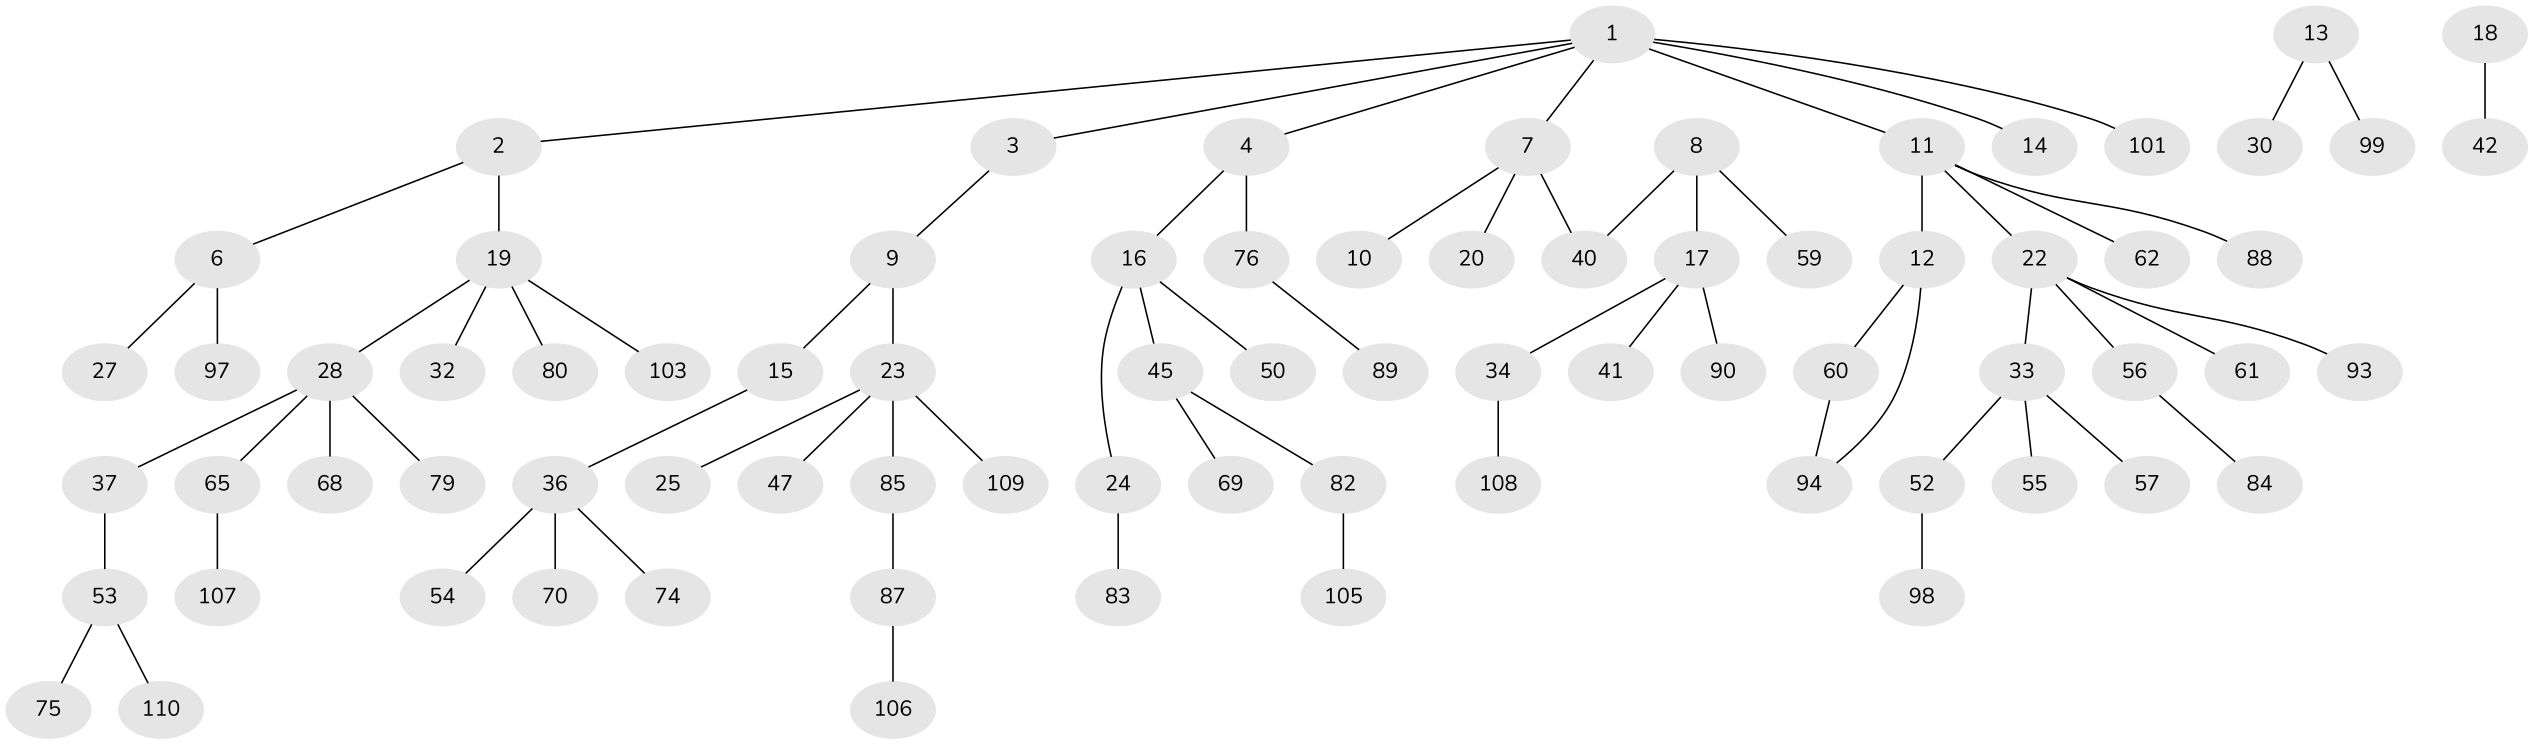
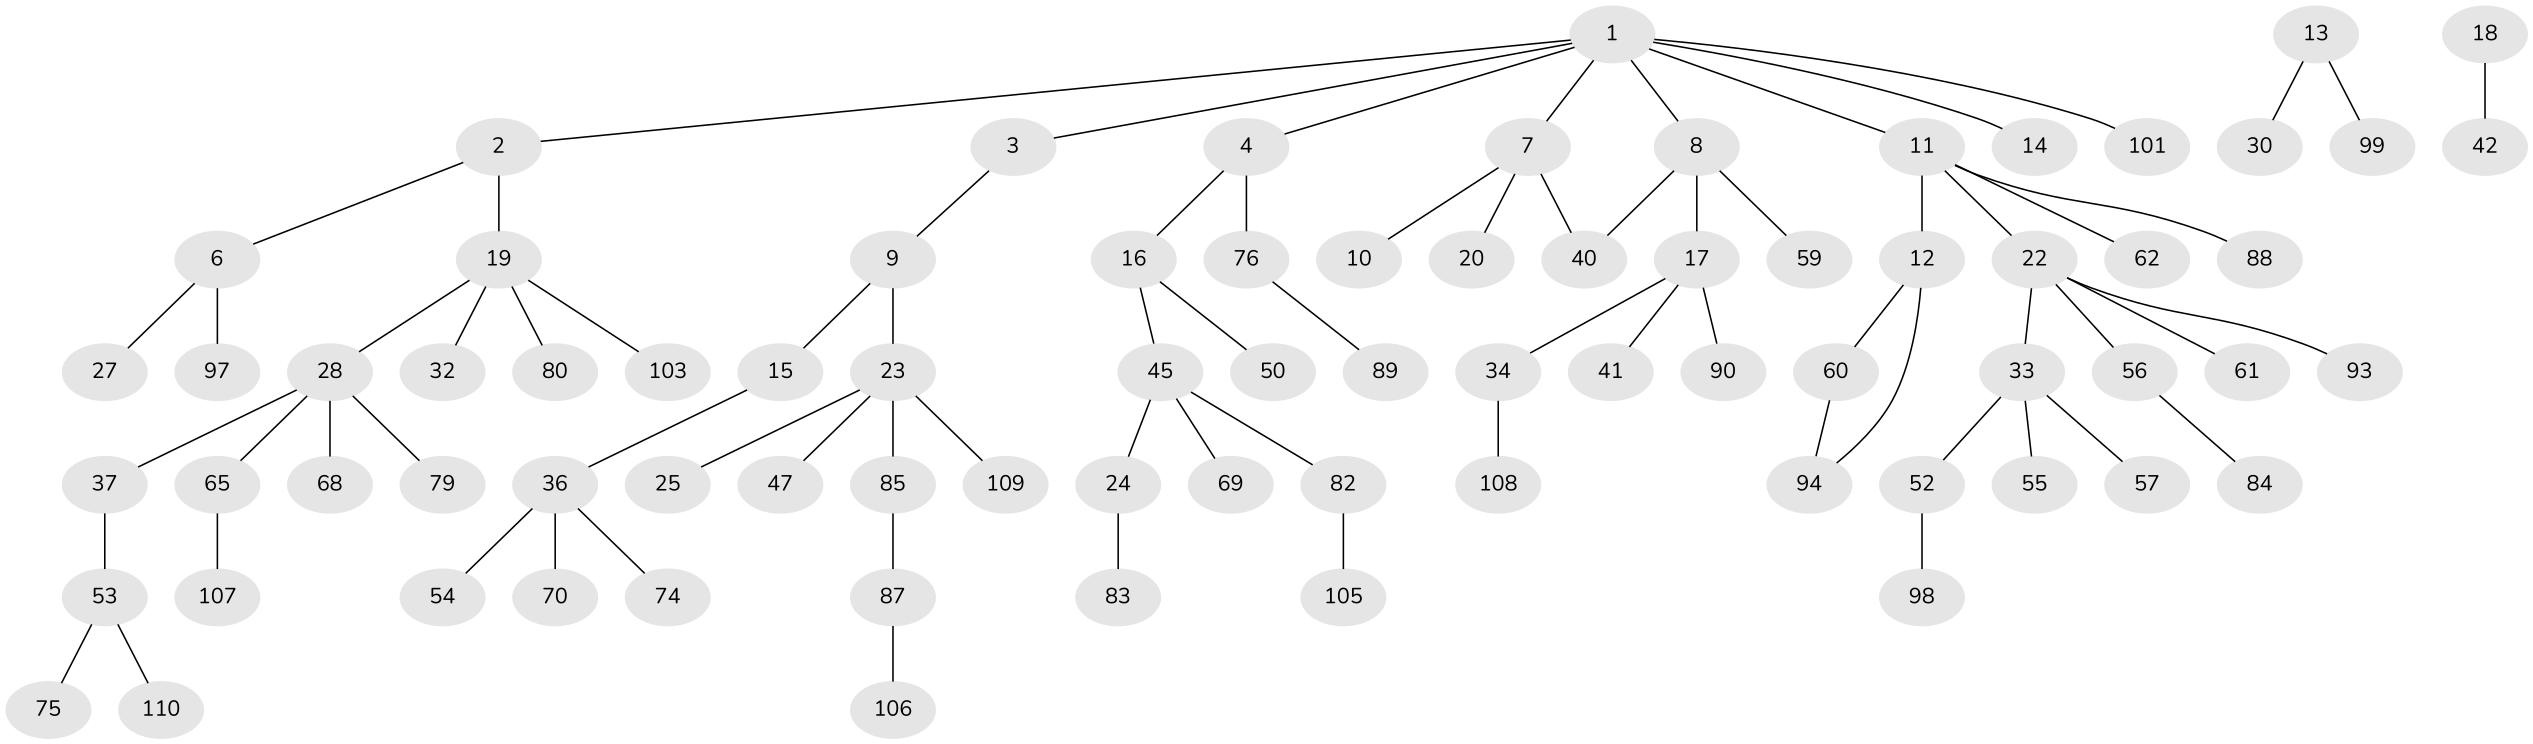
none -> (1655, 91)
(1102, 371) -> (1139, 428)
